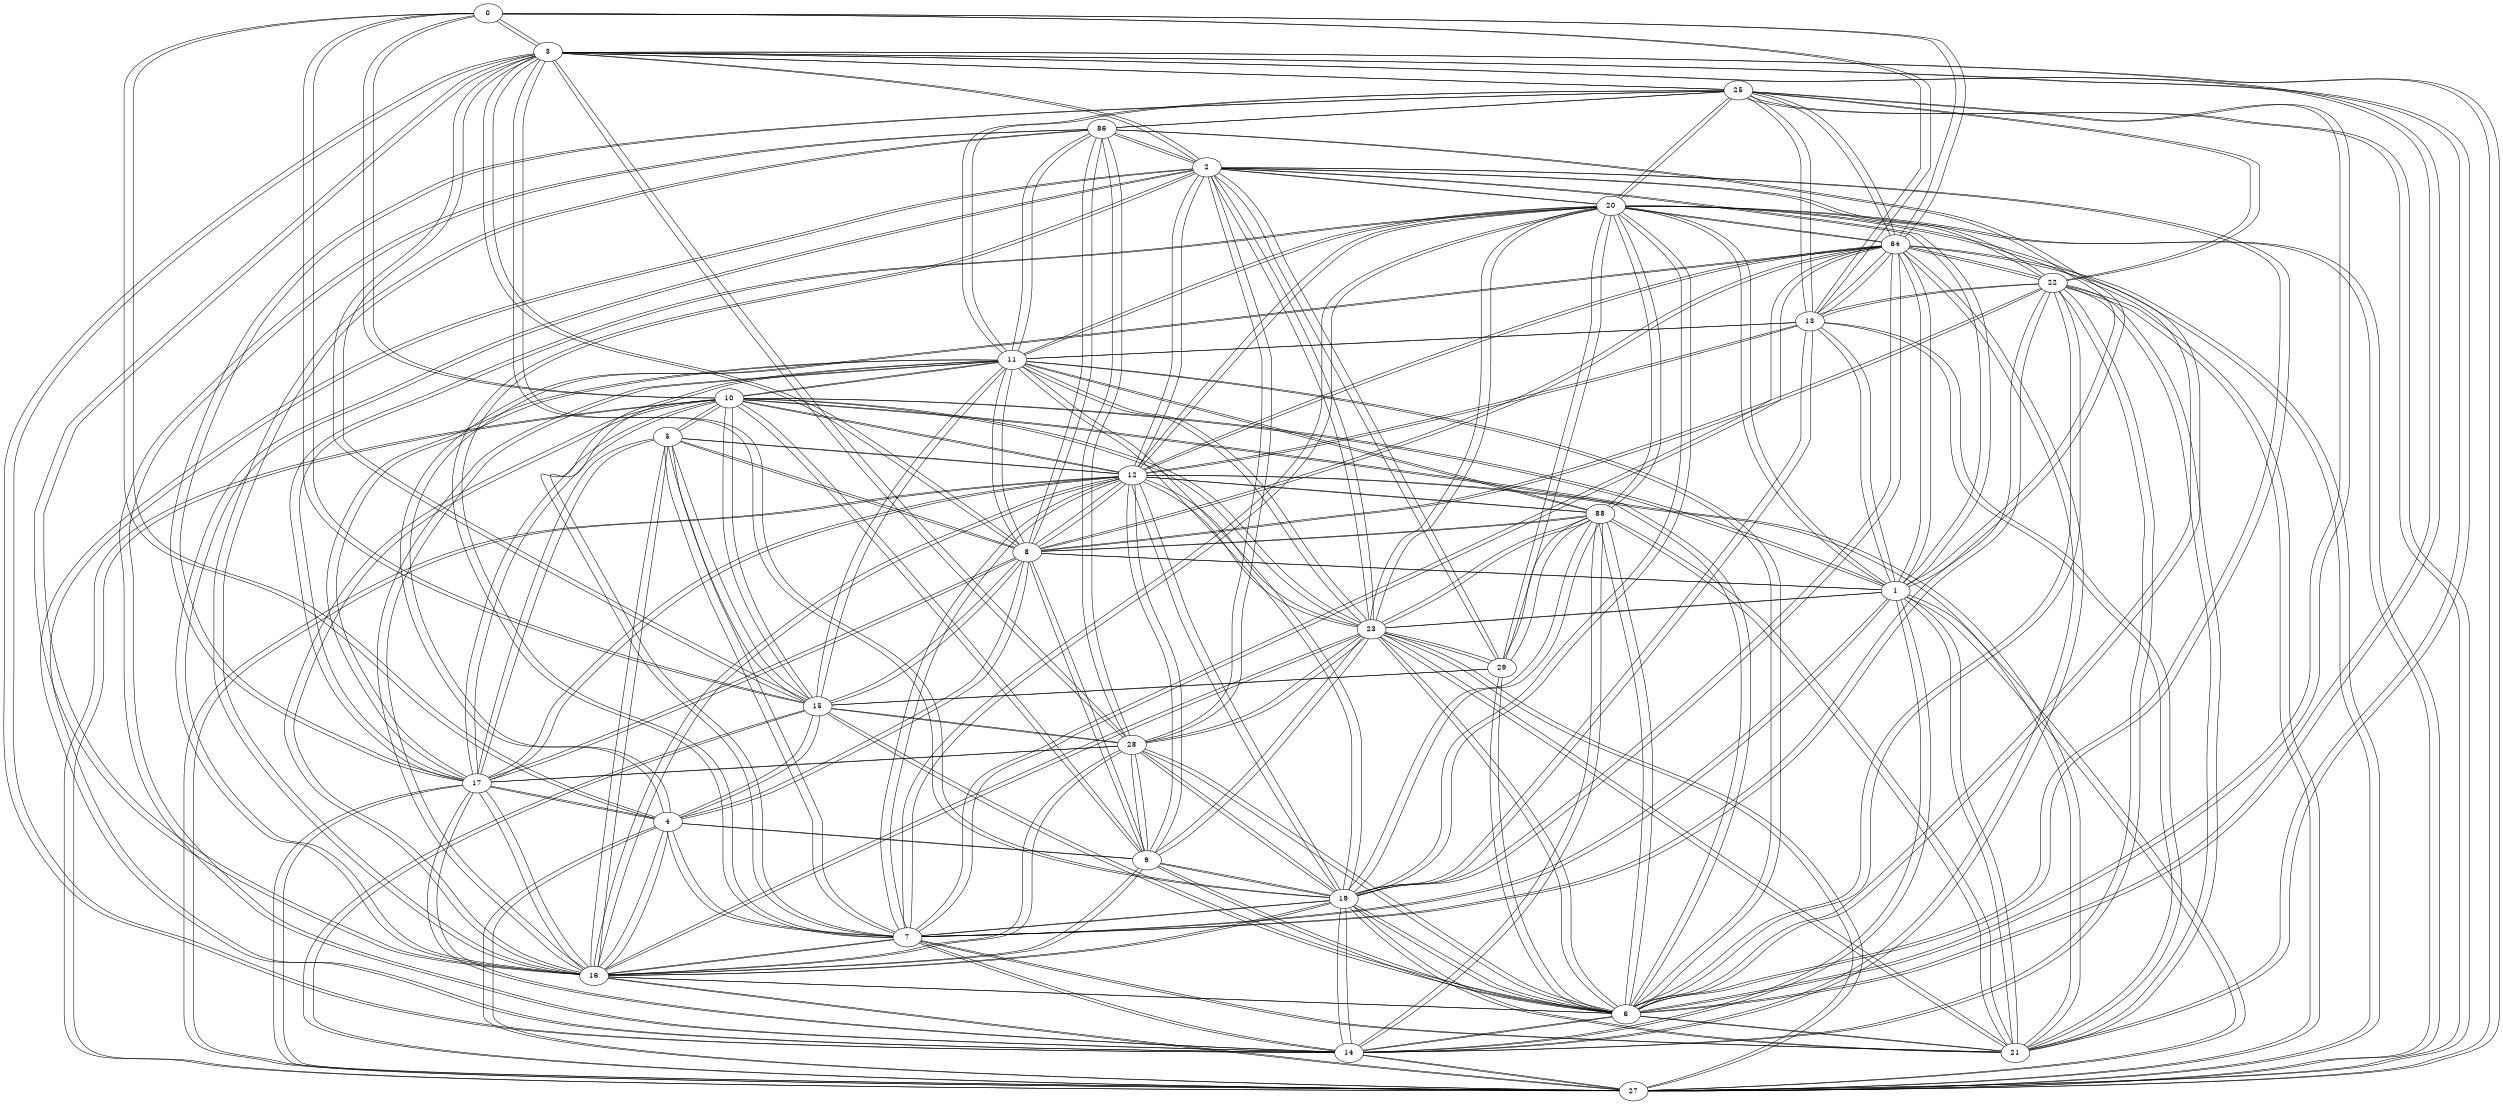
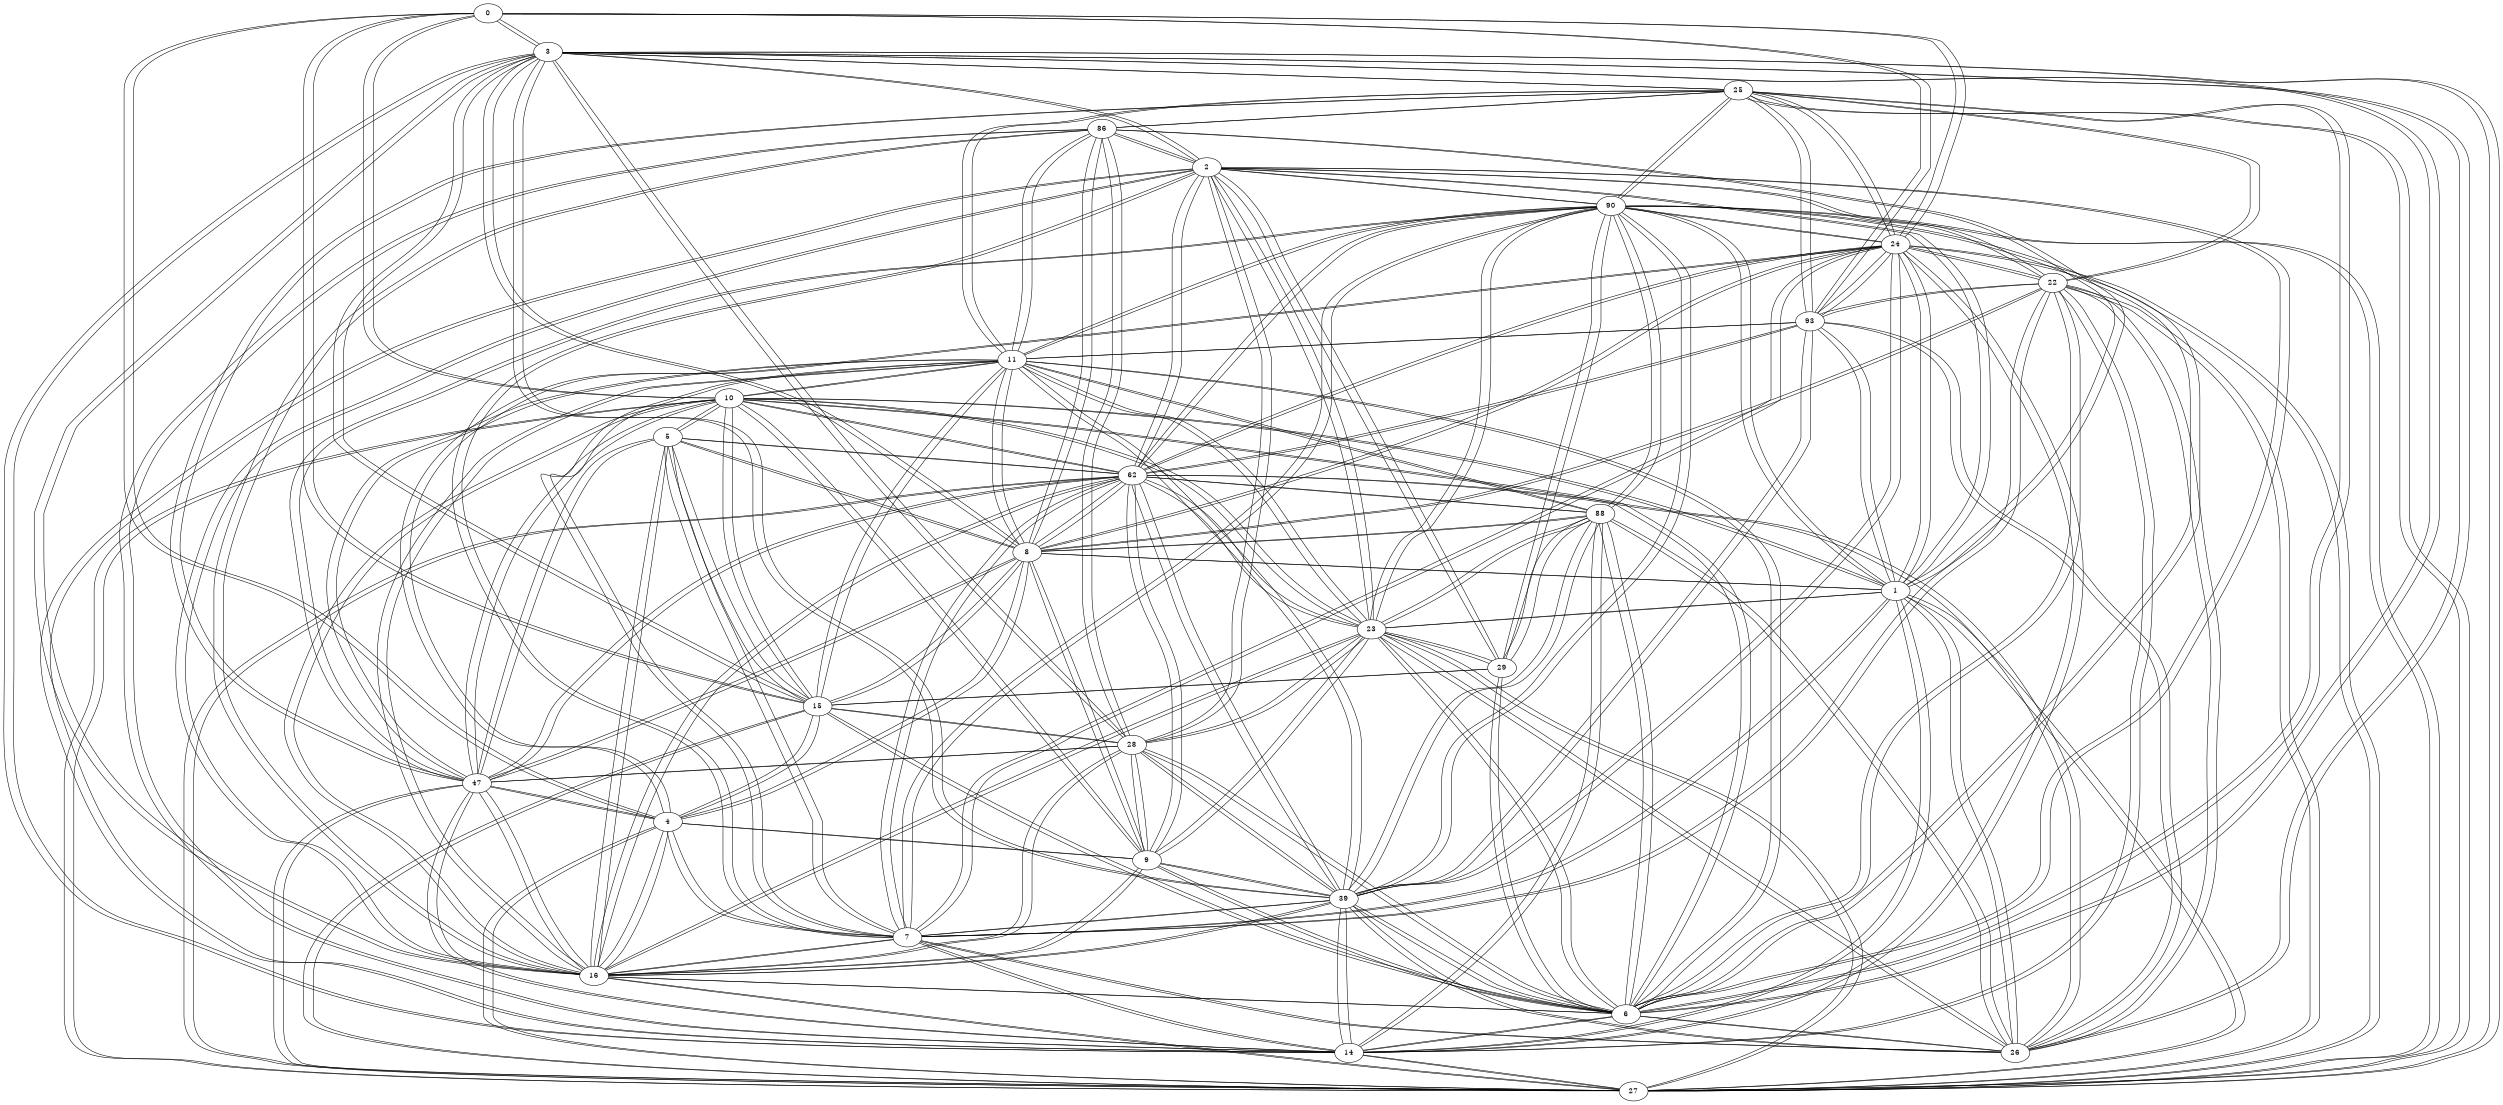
(1611, 206) -> (1611, 206)
(1896, 244) -> (1896, 244)
(1810, 321) -> (1810, 321)
(1133, 475) -> (1133, 475)
(477, 783) -> (477, 783)
(1344, 899) -> (1344, 899)
(2015, 1053) -> (2015, 1053)
